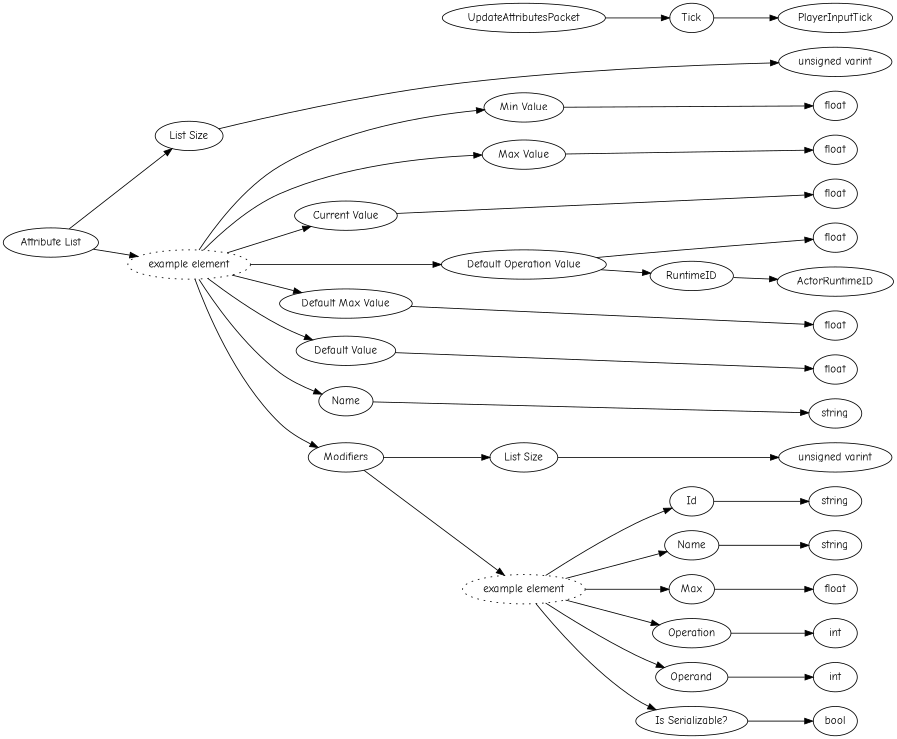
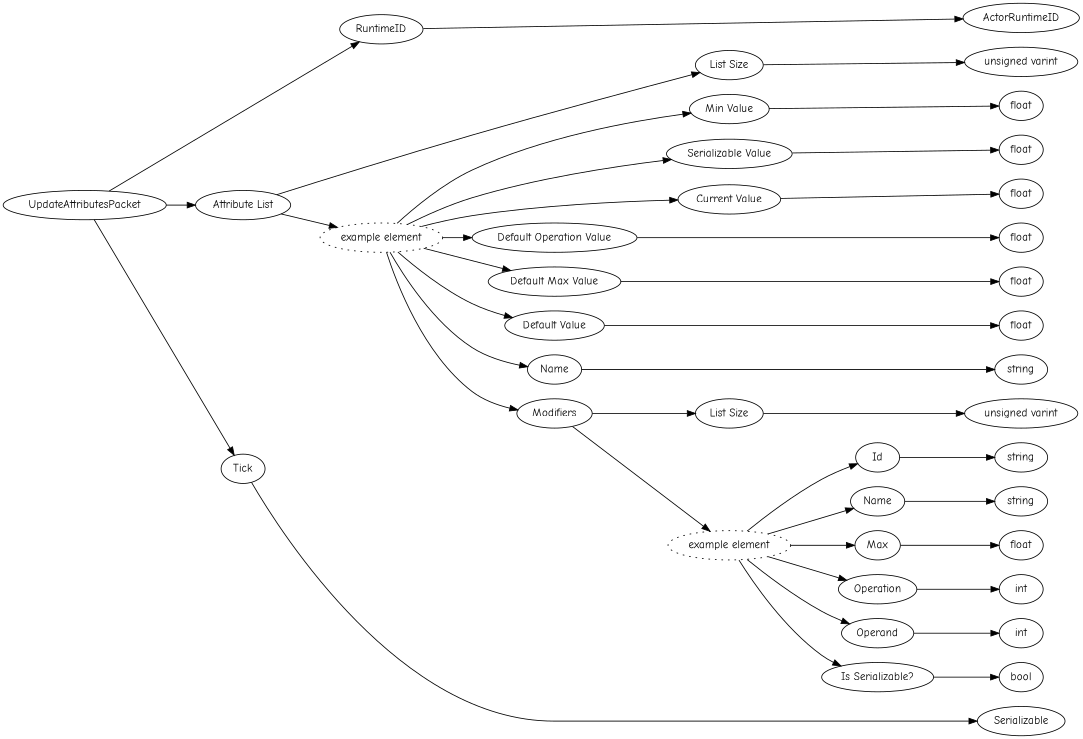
(835, 18) -> (1021, 721)
(524, 155) -> (729, 154)
none -> (177, 205)
(622, 271) -> (231, 119)
